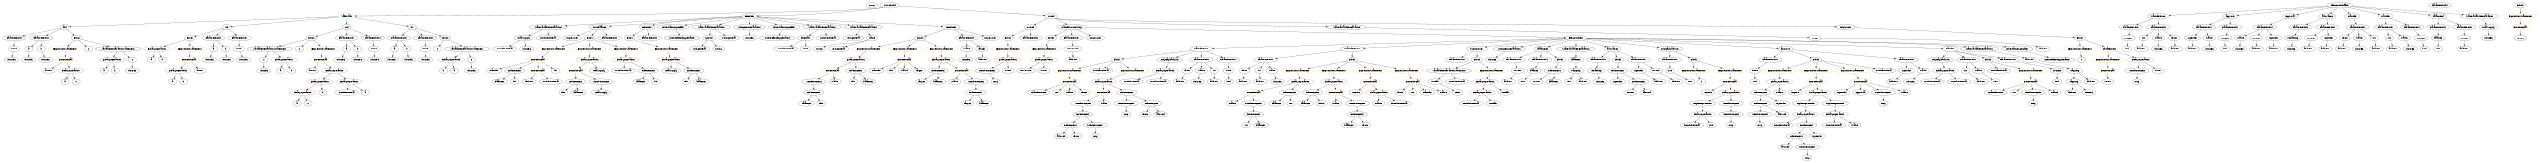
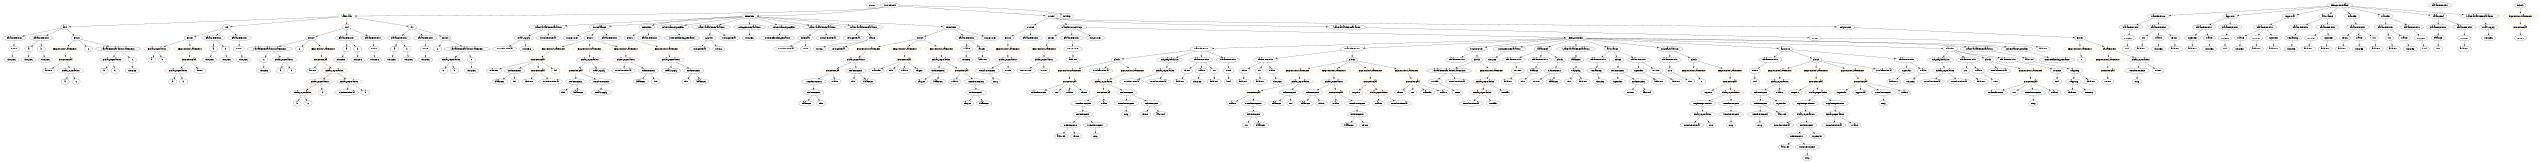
none -> (1067, 16)
